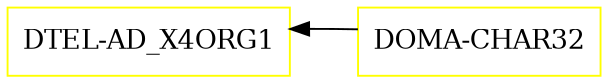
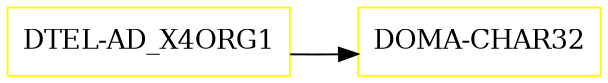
(334, 29) -> (314, 54)
